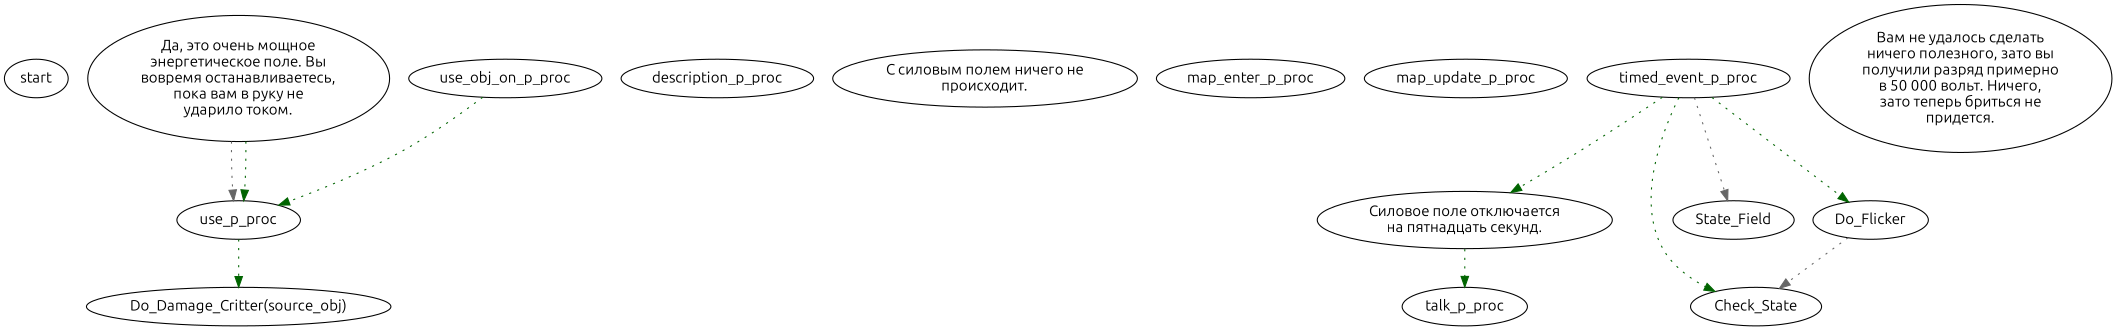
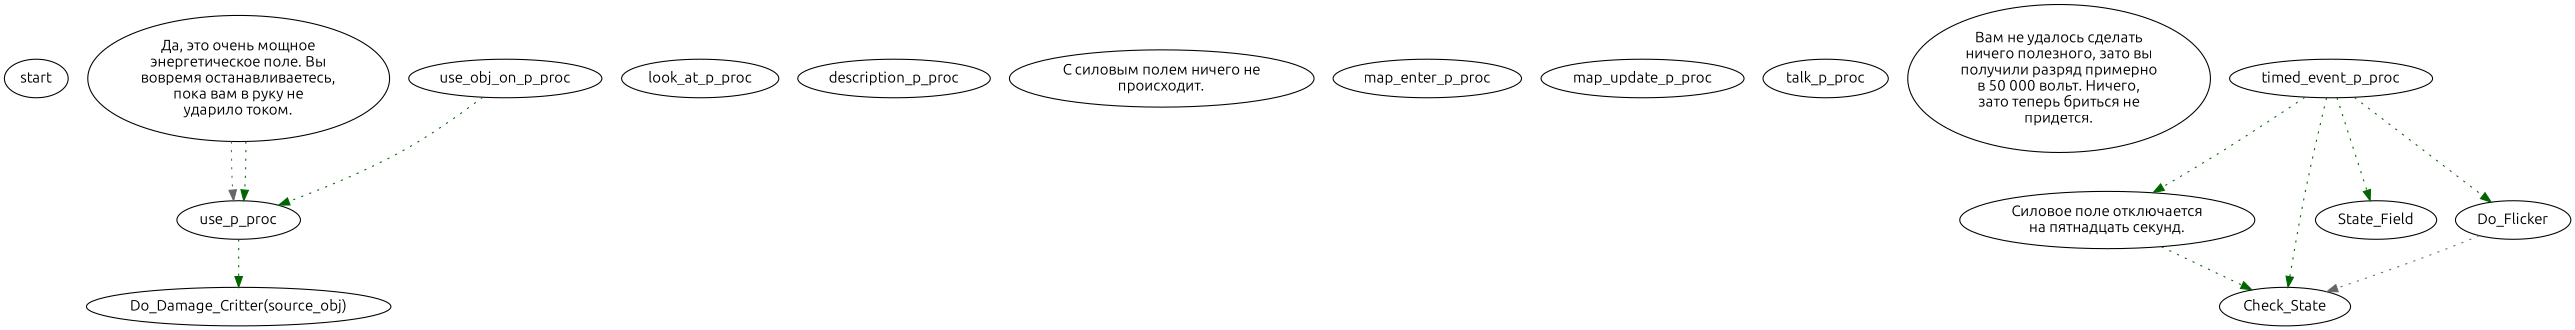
none -> (700, 78)
(1709, 144) -> (2352, 144)
(1465, 263) -> (2202, 266)
